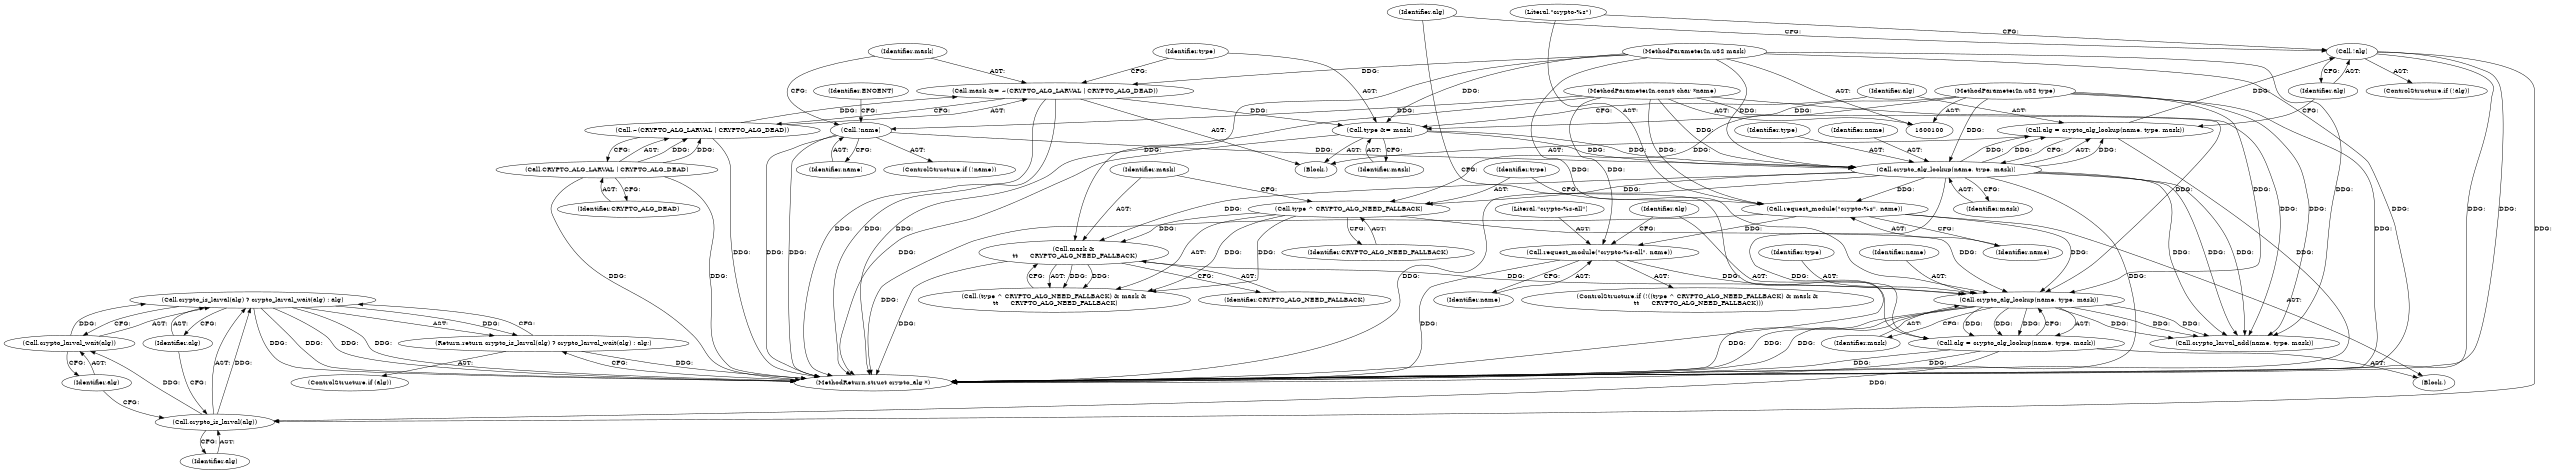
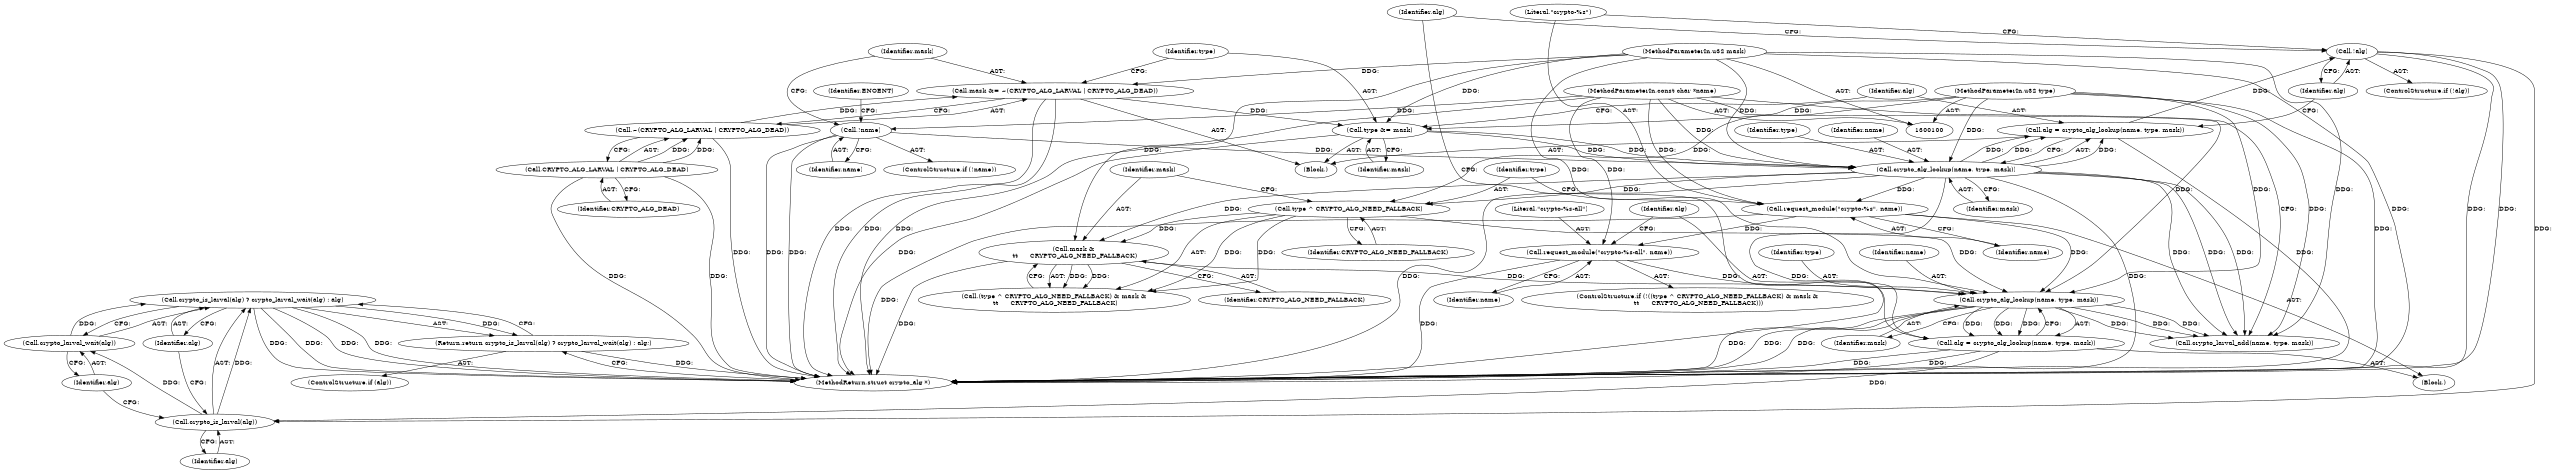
(2290, 209) -> (2290, 209)
